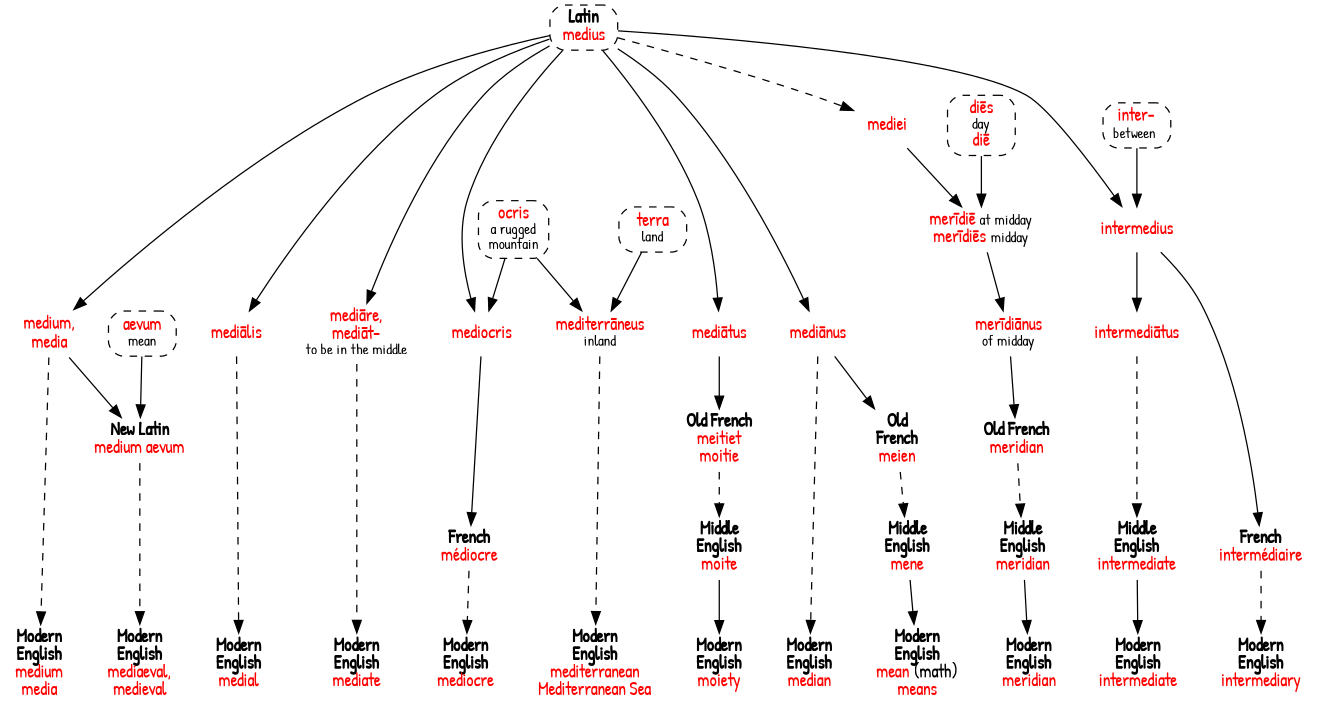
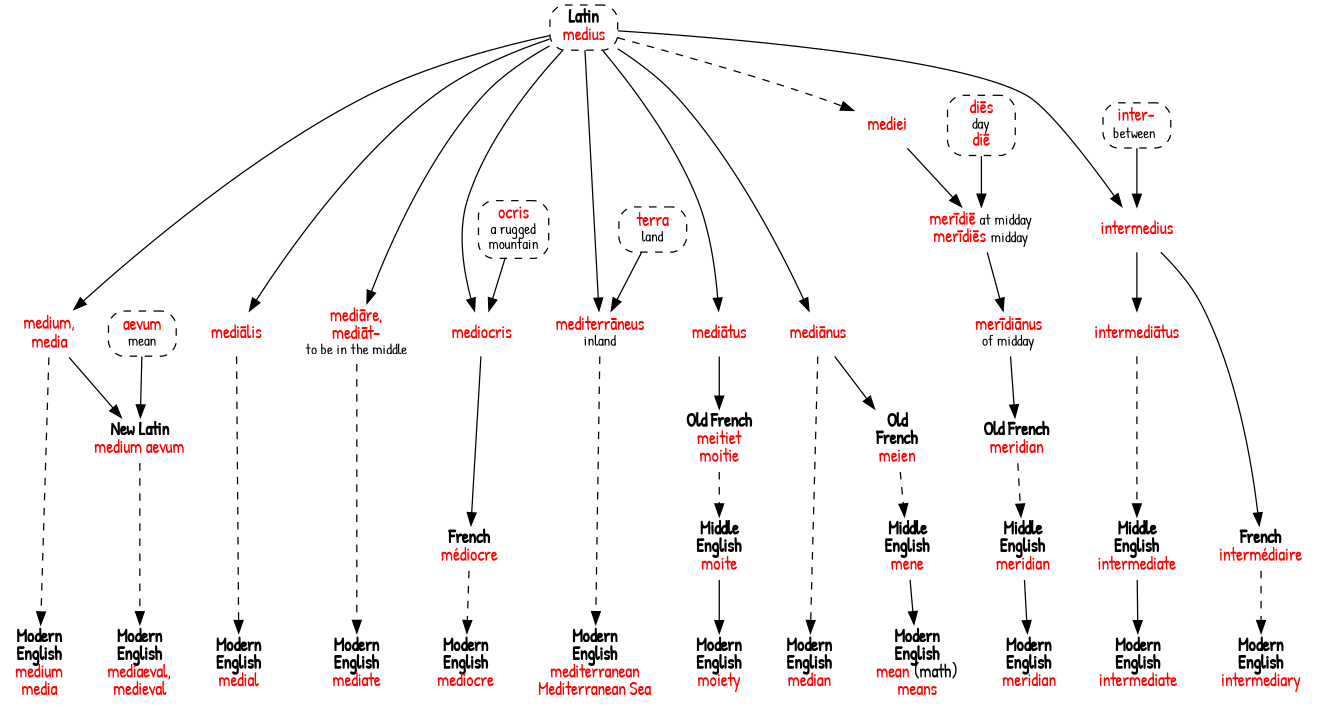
(555, 280) -> (592, 174)
